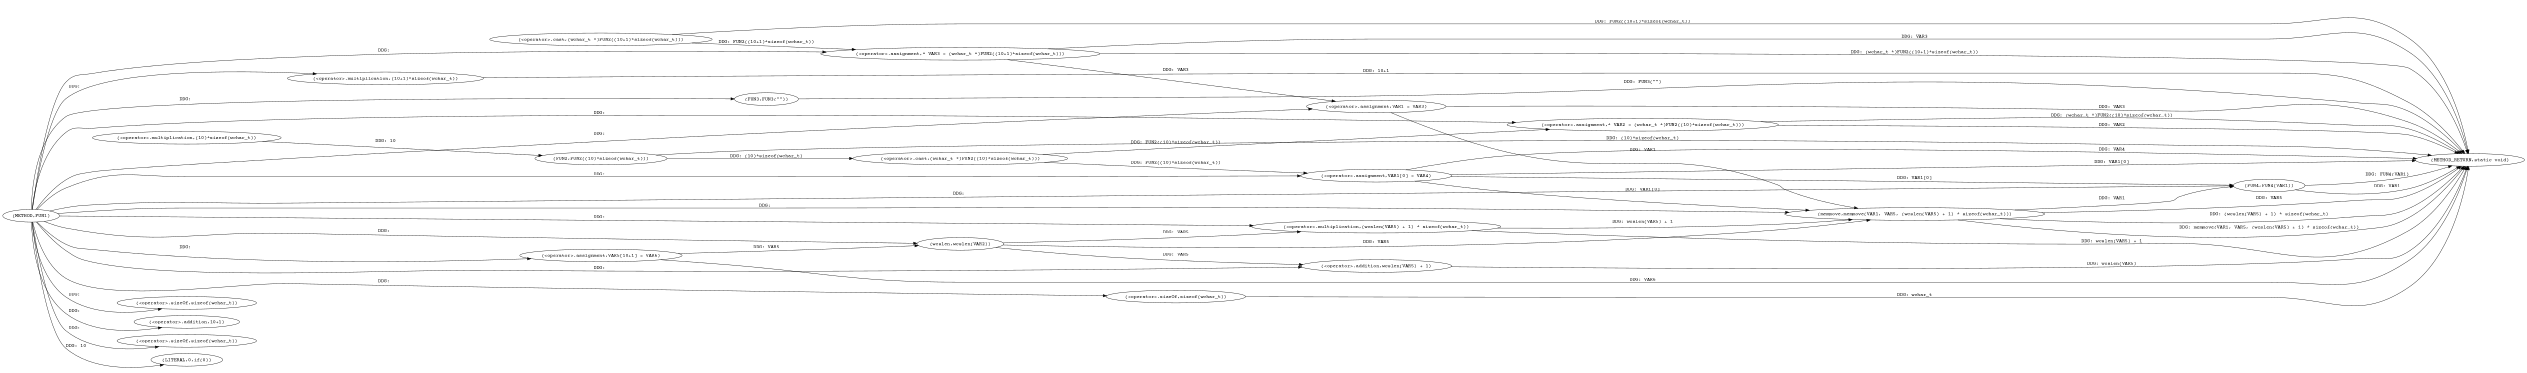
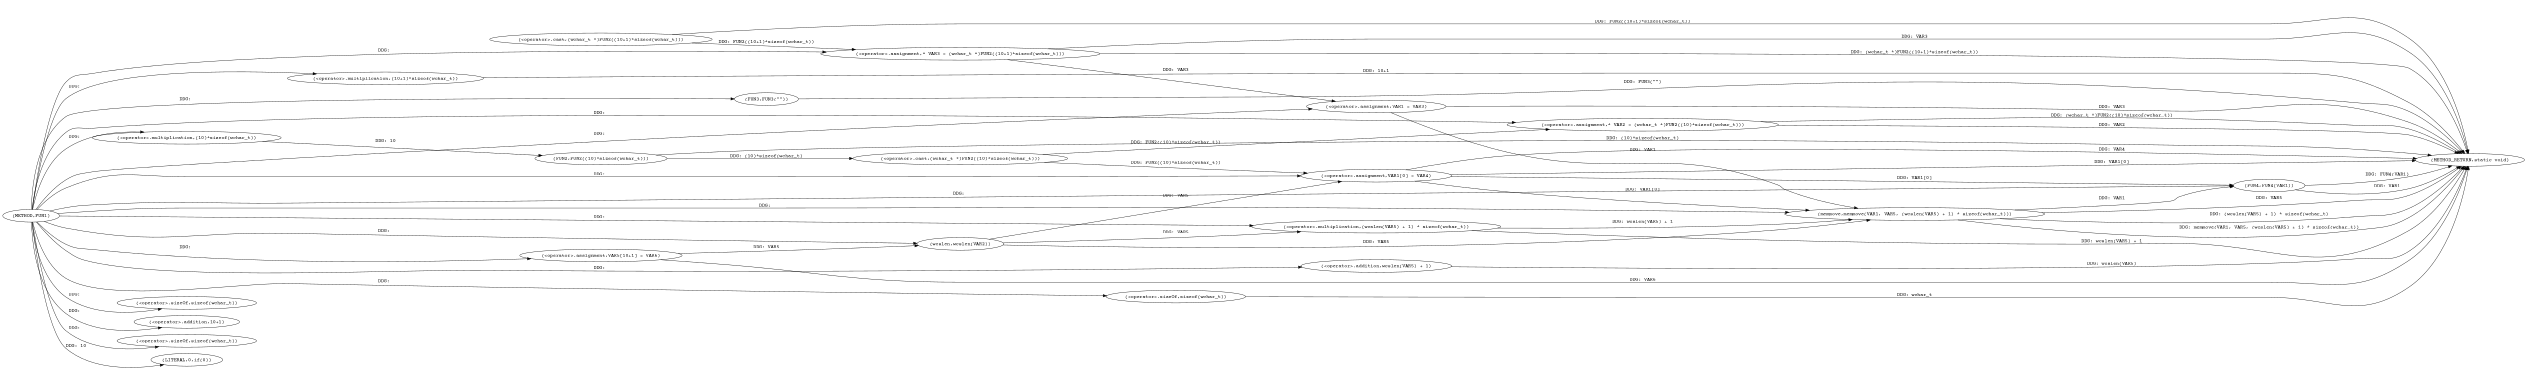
none -> (69, 147)
(1147, 259) -> (1164, 211)
